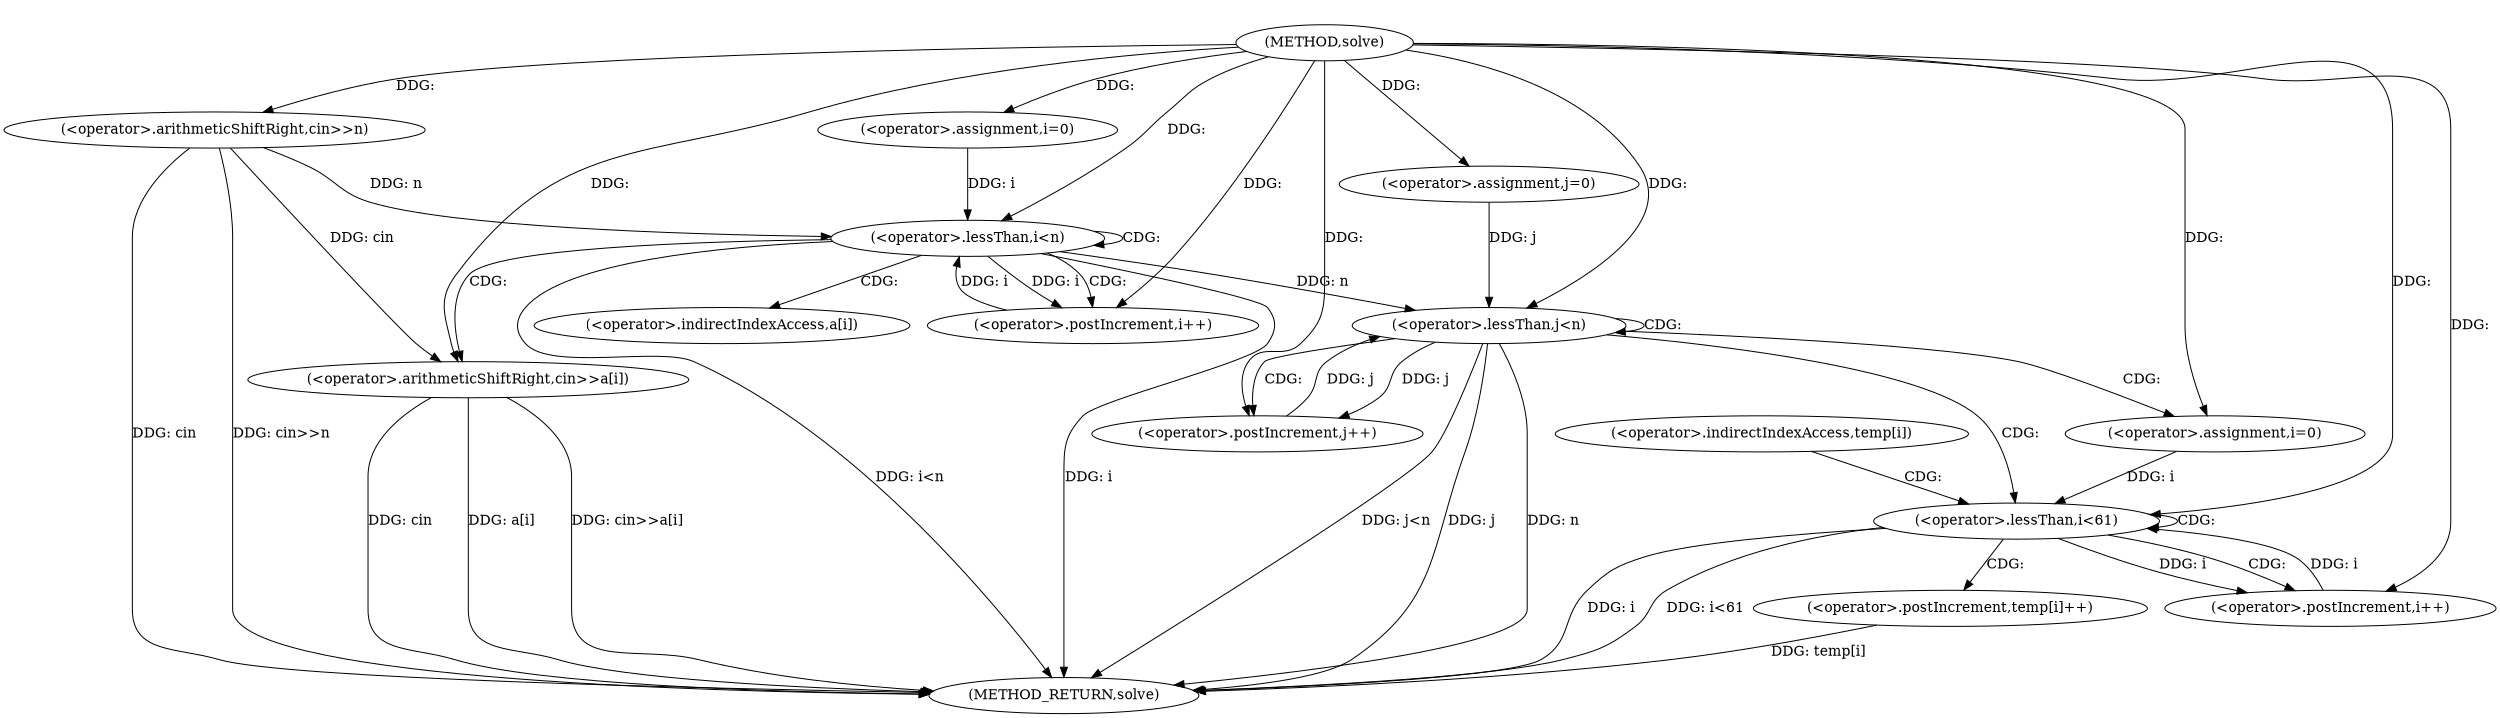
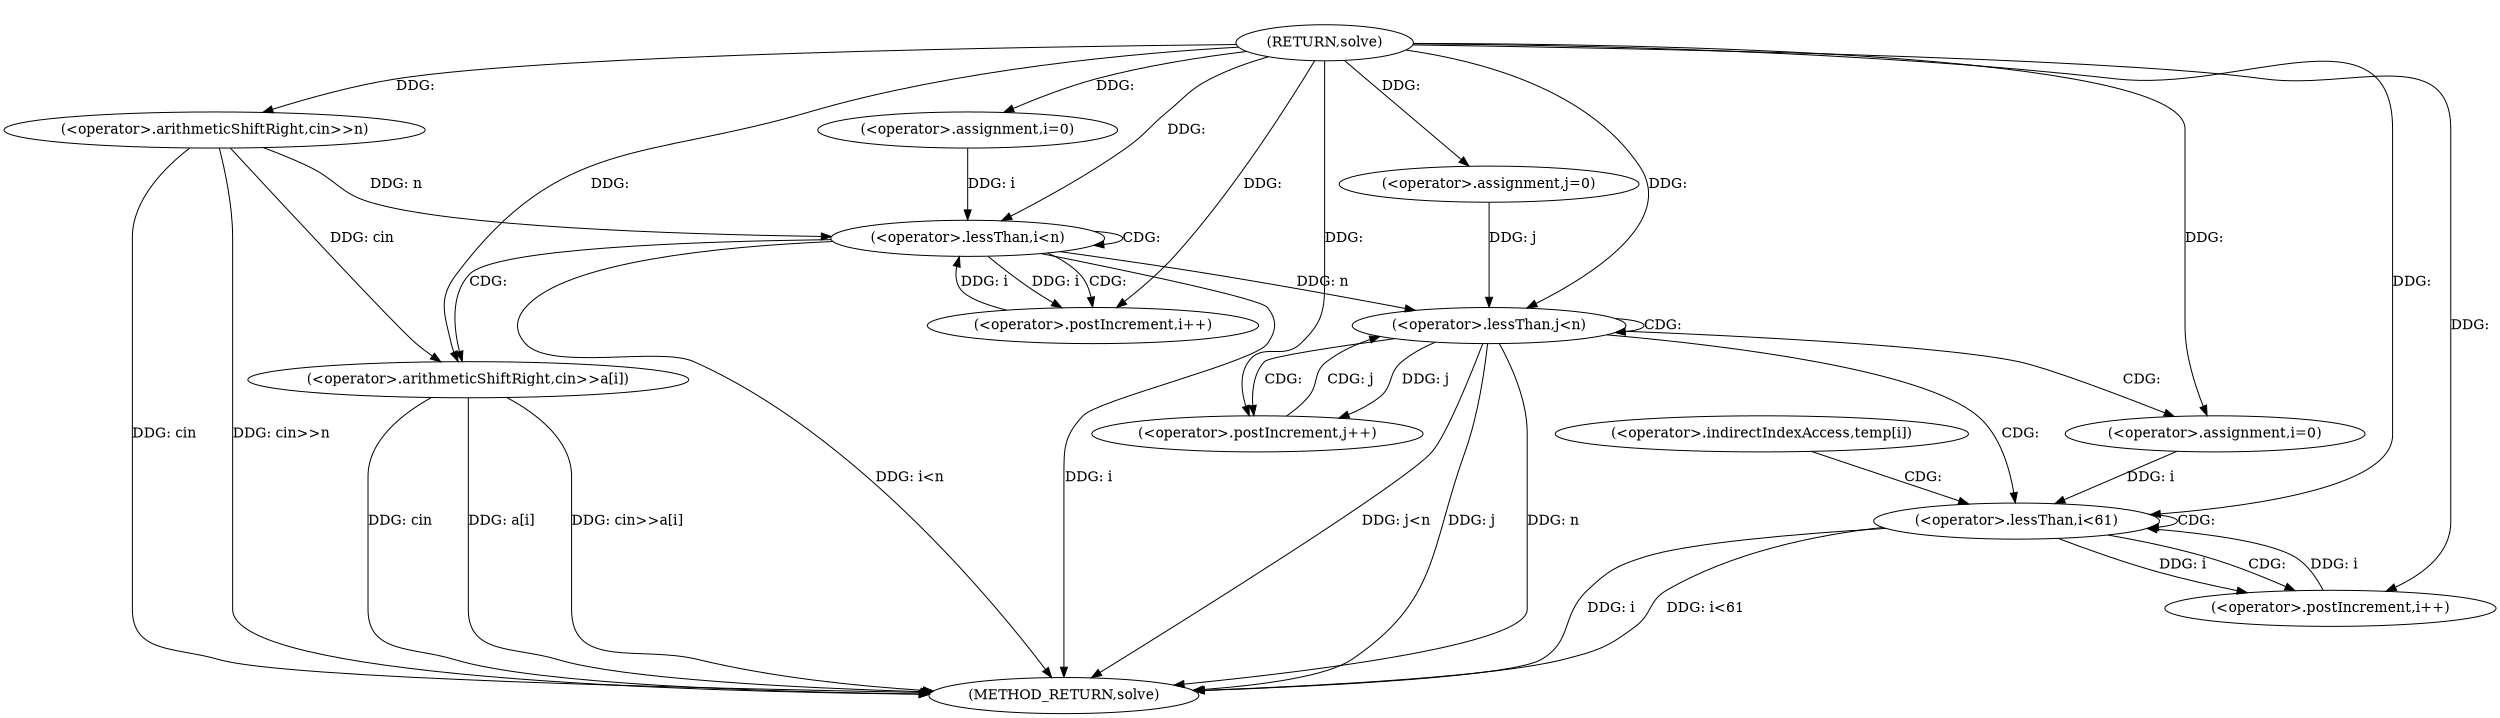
(1325, 43) -> (1325, 43)
(722, 326) -> none
(1351, 380) -> (1351, 380)
(1950, 608) -> none
